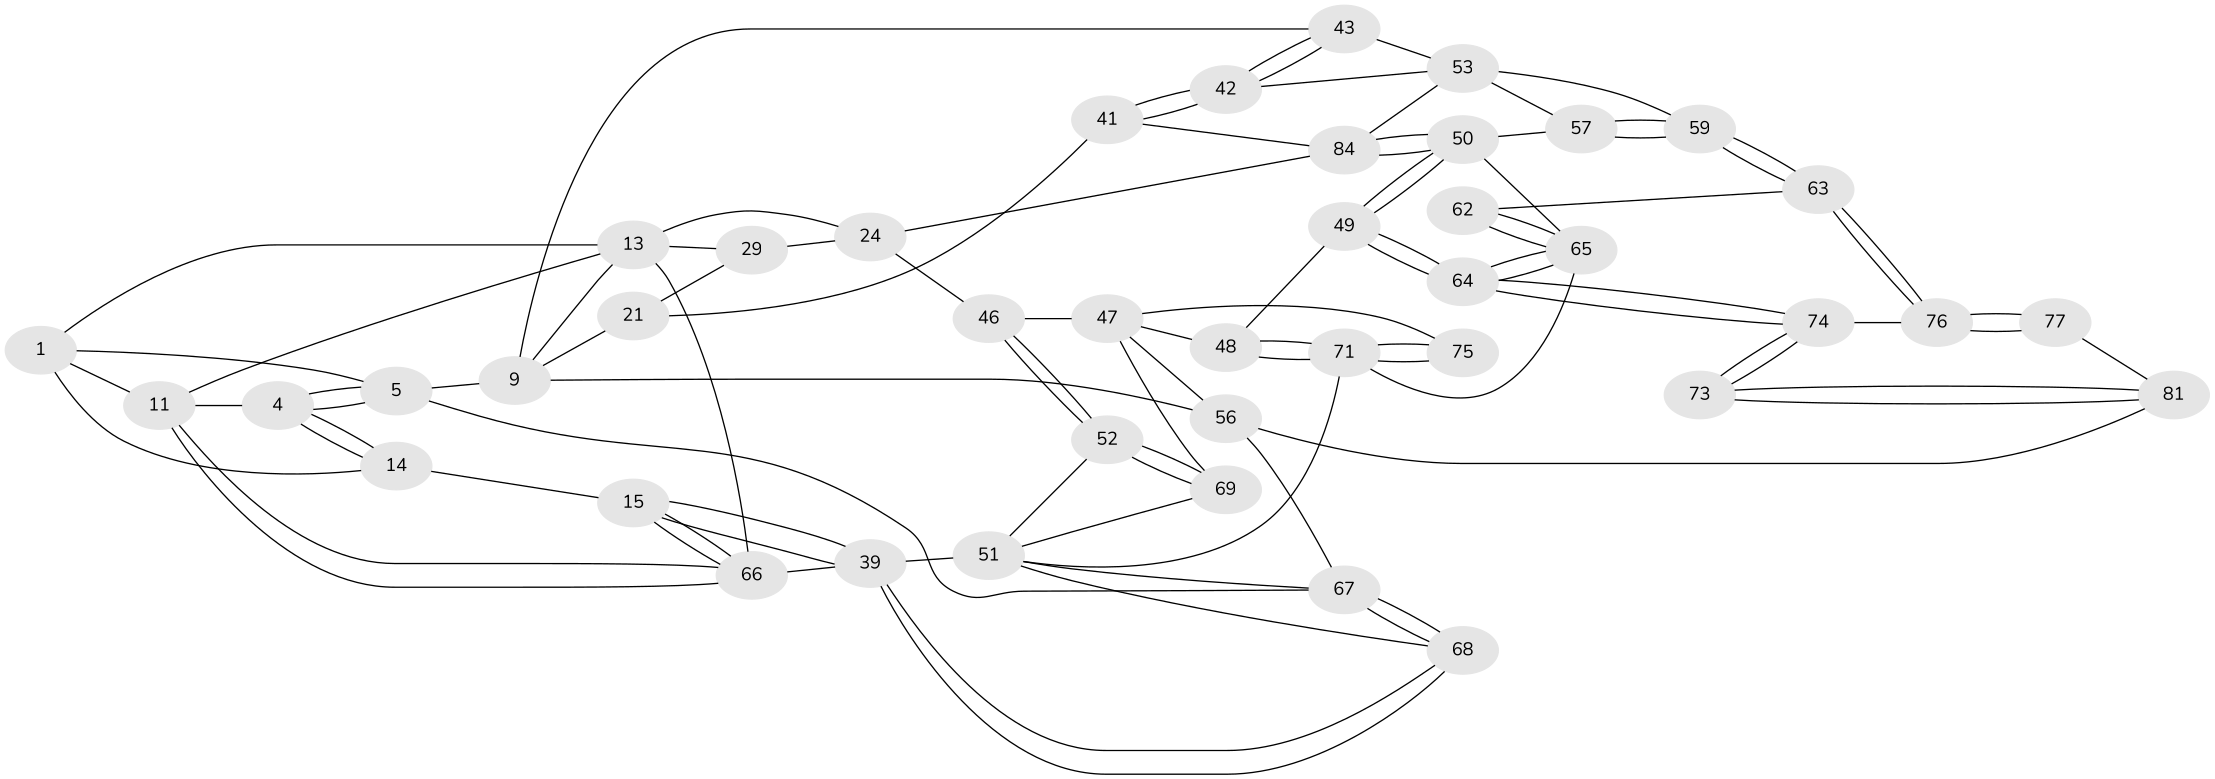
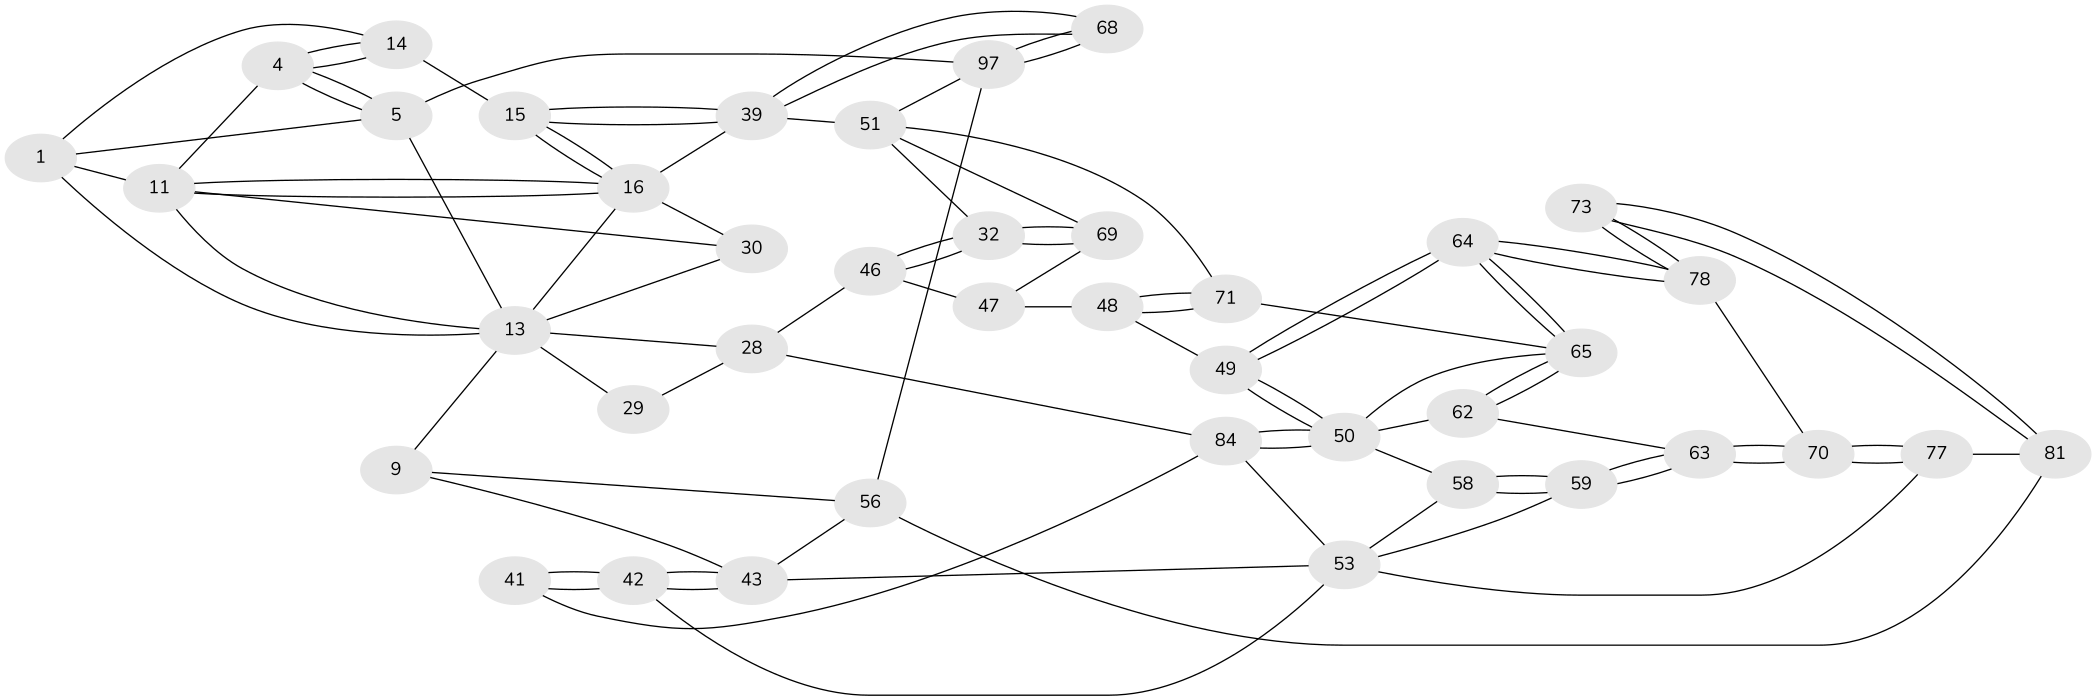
(1581, 129) -> (1463, 485)
(870, 237) -> (752, 349)
none -> (752, 249)
(633, 316) -> none
(1818, 323) -> (1700, 280)
(1937, 323) -> (1818, 454)
(1463, 353) -> none
(1166, 369) -> (811, 542)
(455, 386) -> (458, 227)
none -> (1404, 425)
(1107, 440) -> (989, 236)
(752, 575) -> (633, 188)
(1344, 590) -> (989, 65)
none -> (1666, 595)
(1223, 613) -> none
